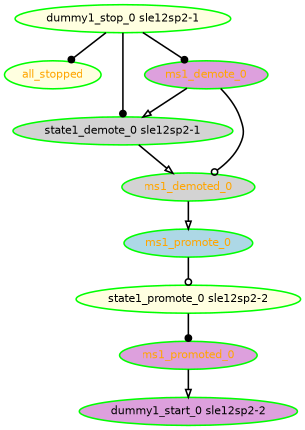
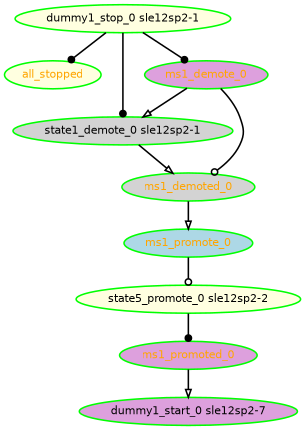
(188, 299) -> (188, 299)
(188, 411) -> (188, 411)
